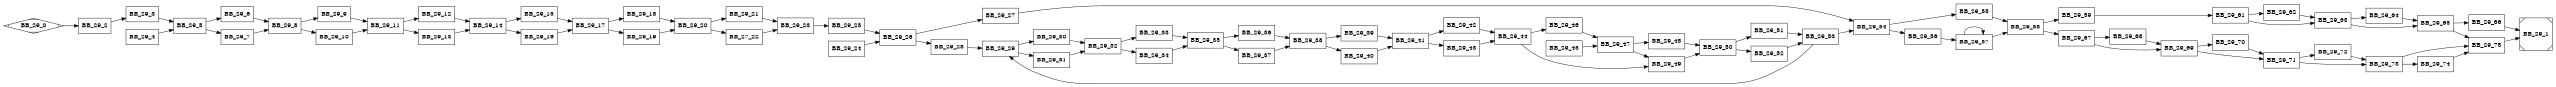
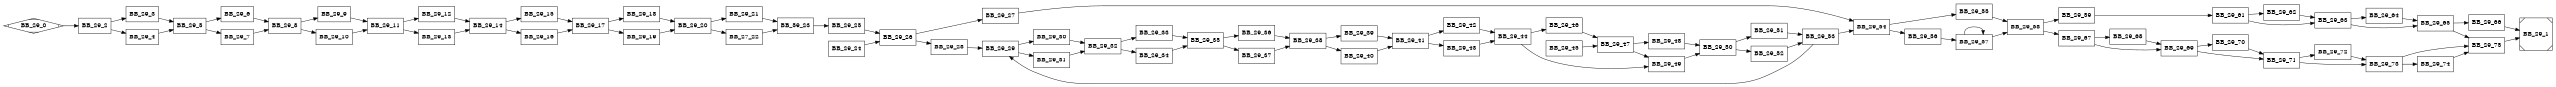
(795, 26) -> (795, 26)
none -> (116, 31)
